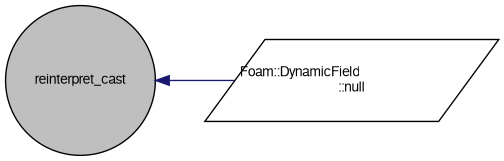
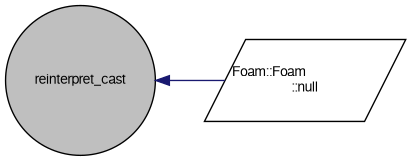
(352, 80) -> (305, 80)
